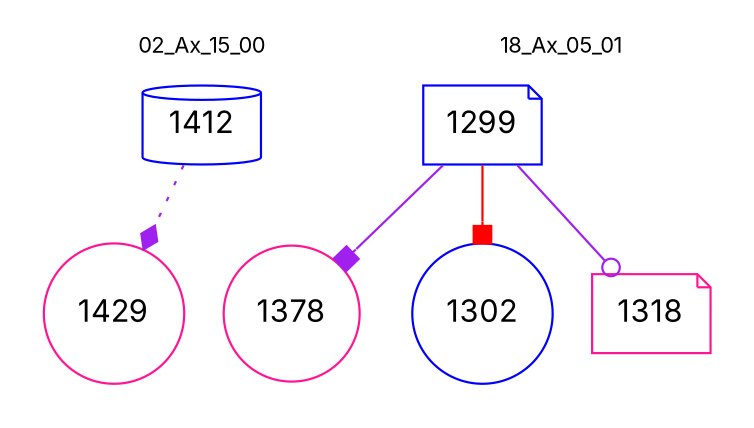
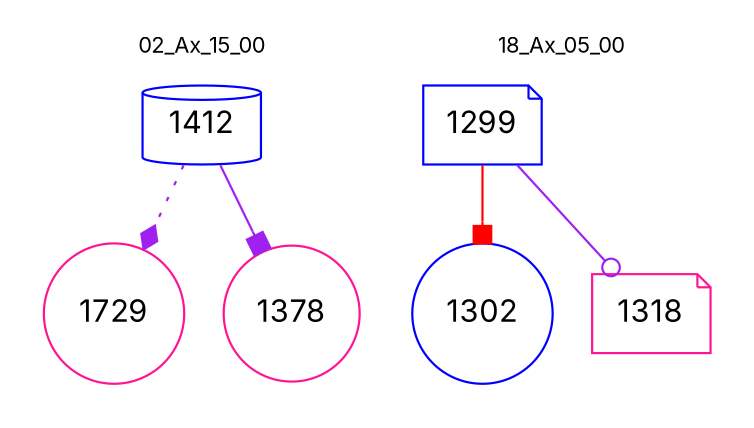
(561, 47) -> (561, 47)
(408, 199) -> (237, 199)
(114, 314) -> (114, 314)
